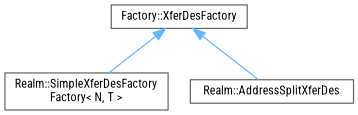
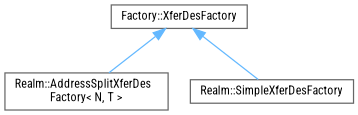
(87, 91) -> (87, 91)
(272, 91) -> (272, 91)
